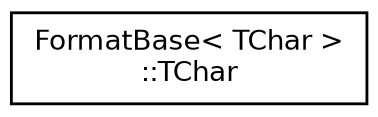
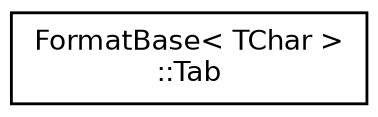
(189, 58) -> (189, 58)
